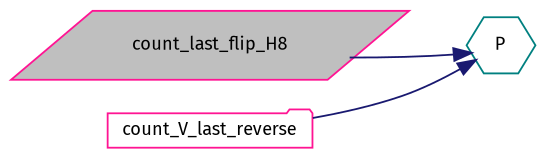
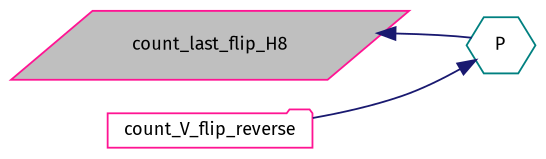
(401, 57) -> (434, 35)
(210, 130) -> (210, 130)
